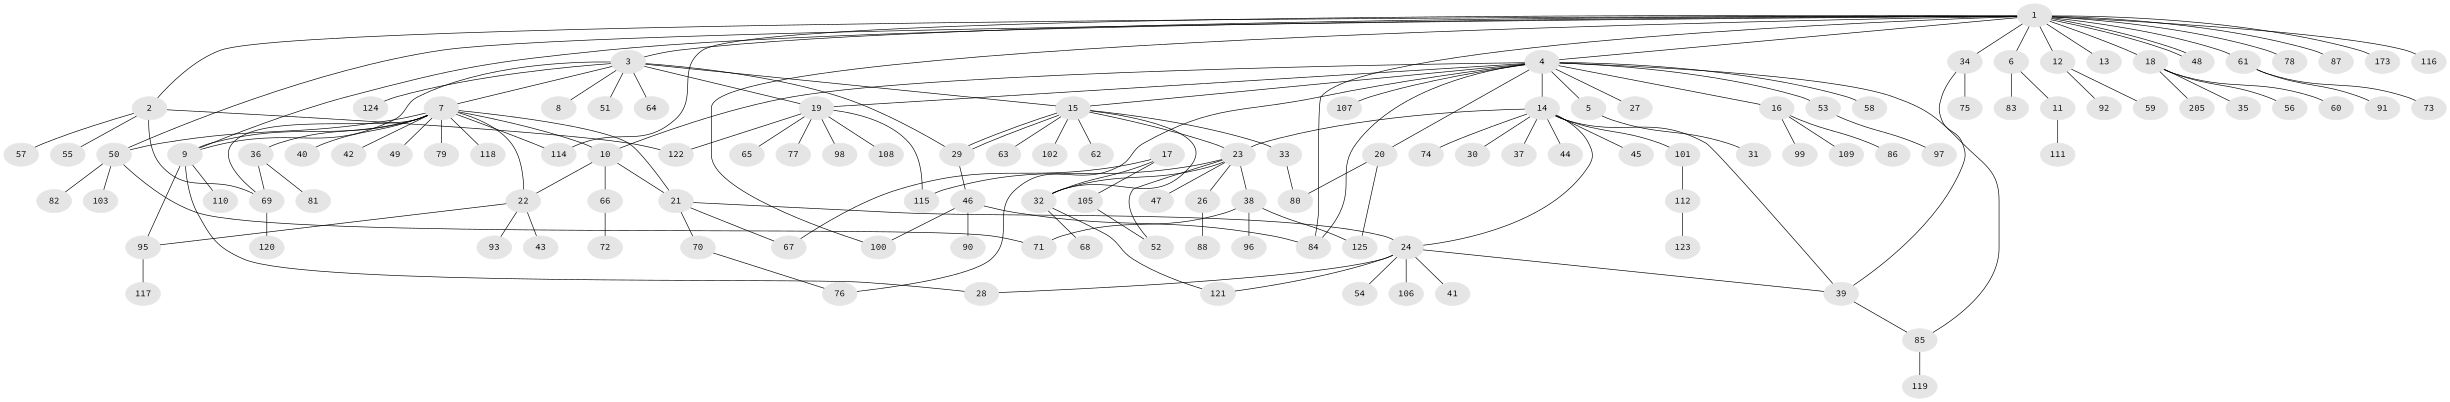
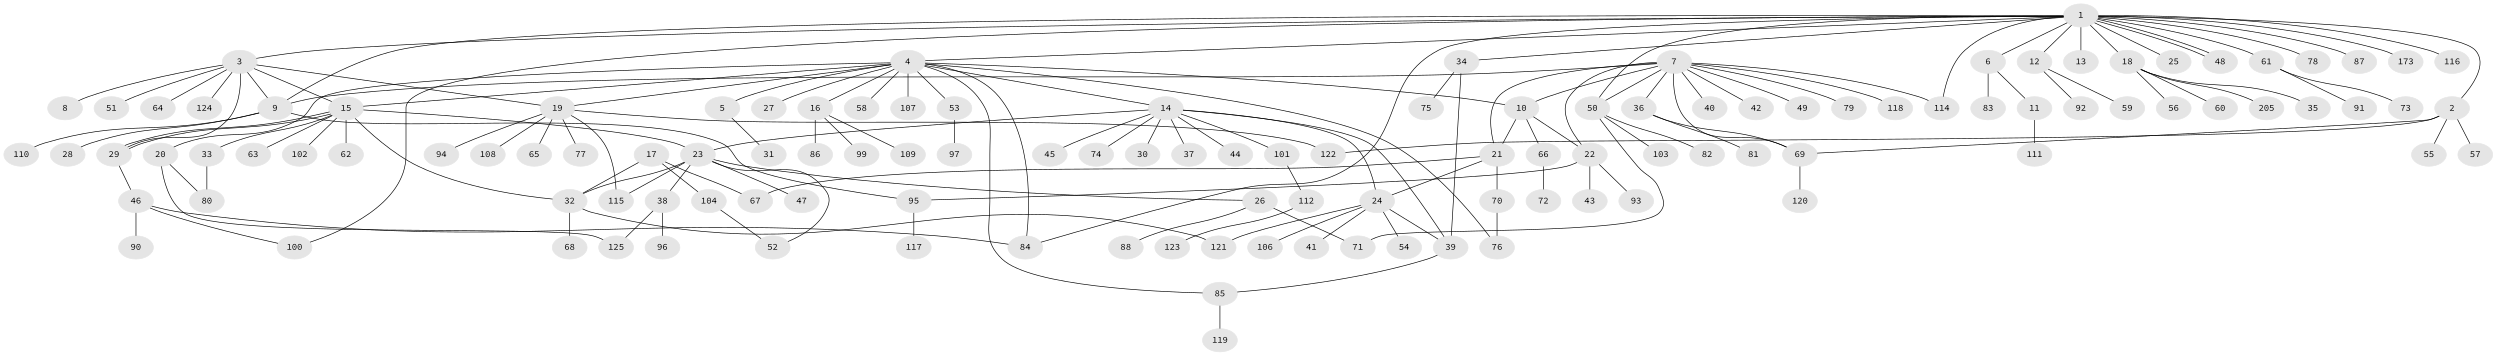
none -> (2174, 62)
(535, 85) -> none
(840, 155) -> (441, 155)
(1085, 201) -> (709, 201)
(1106, 226) -> (1307, 223)
(1197, 282) -> none
